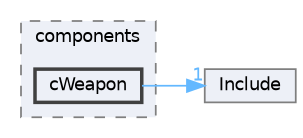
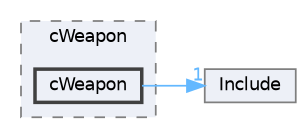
(88, 38) -> (88, 38)
